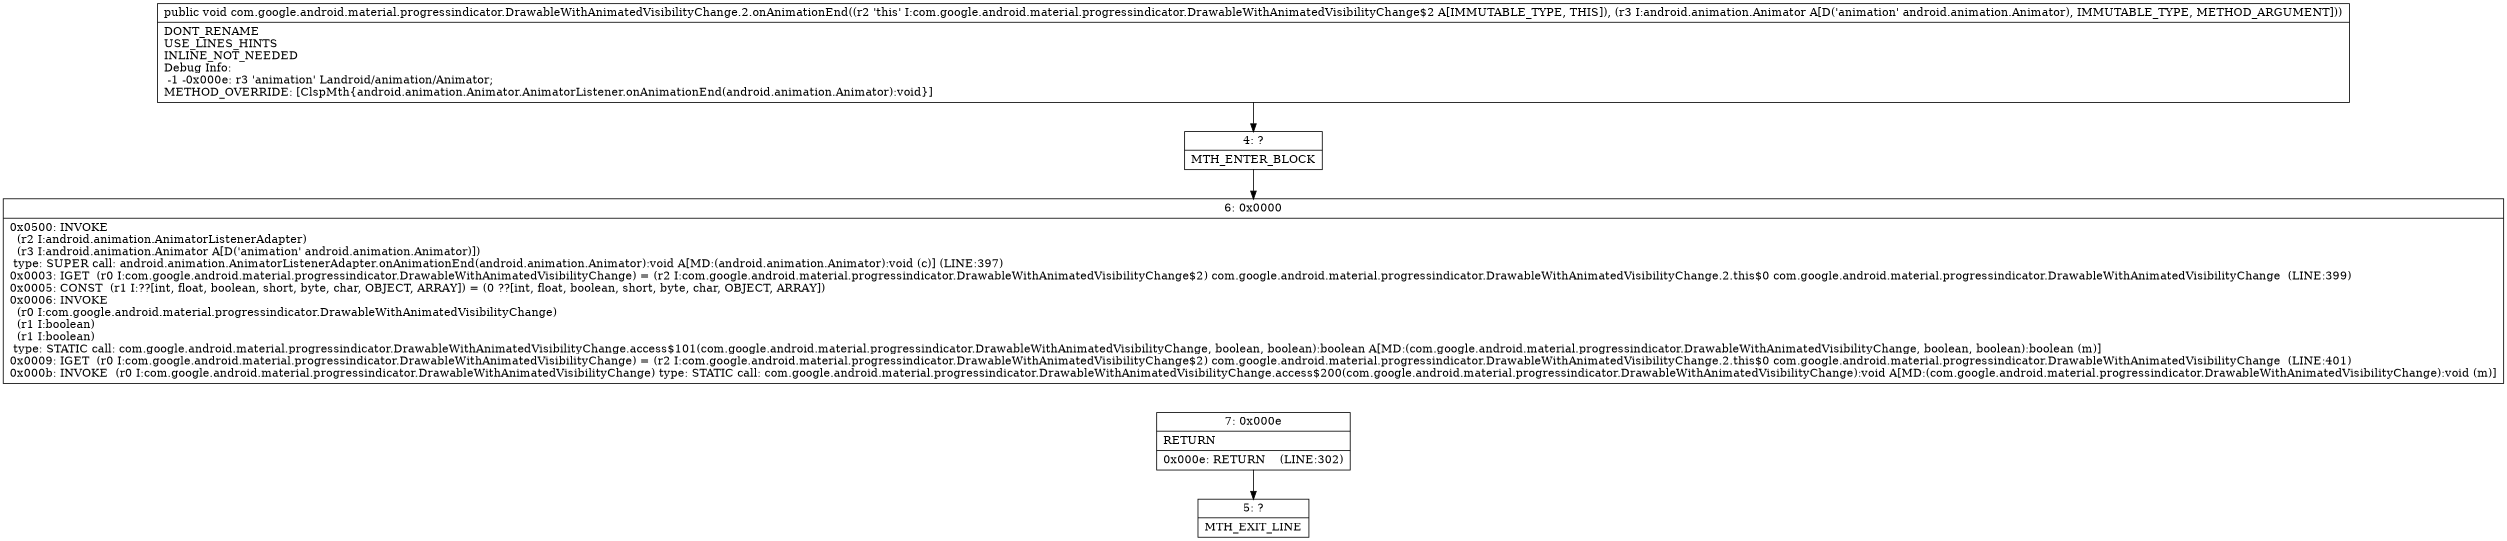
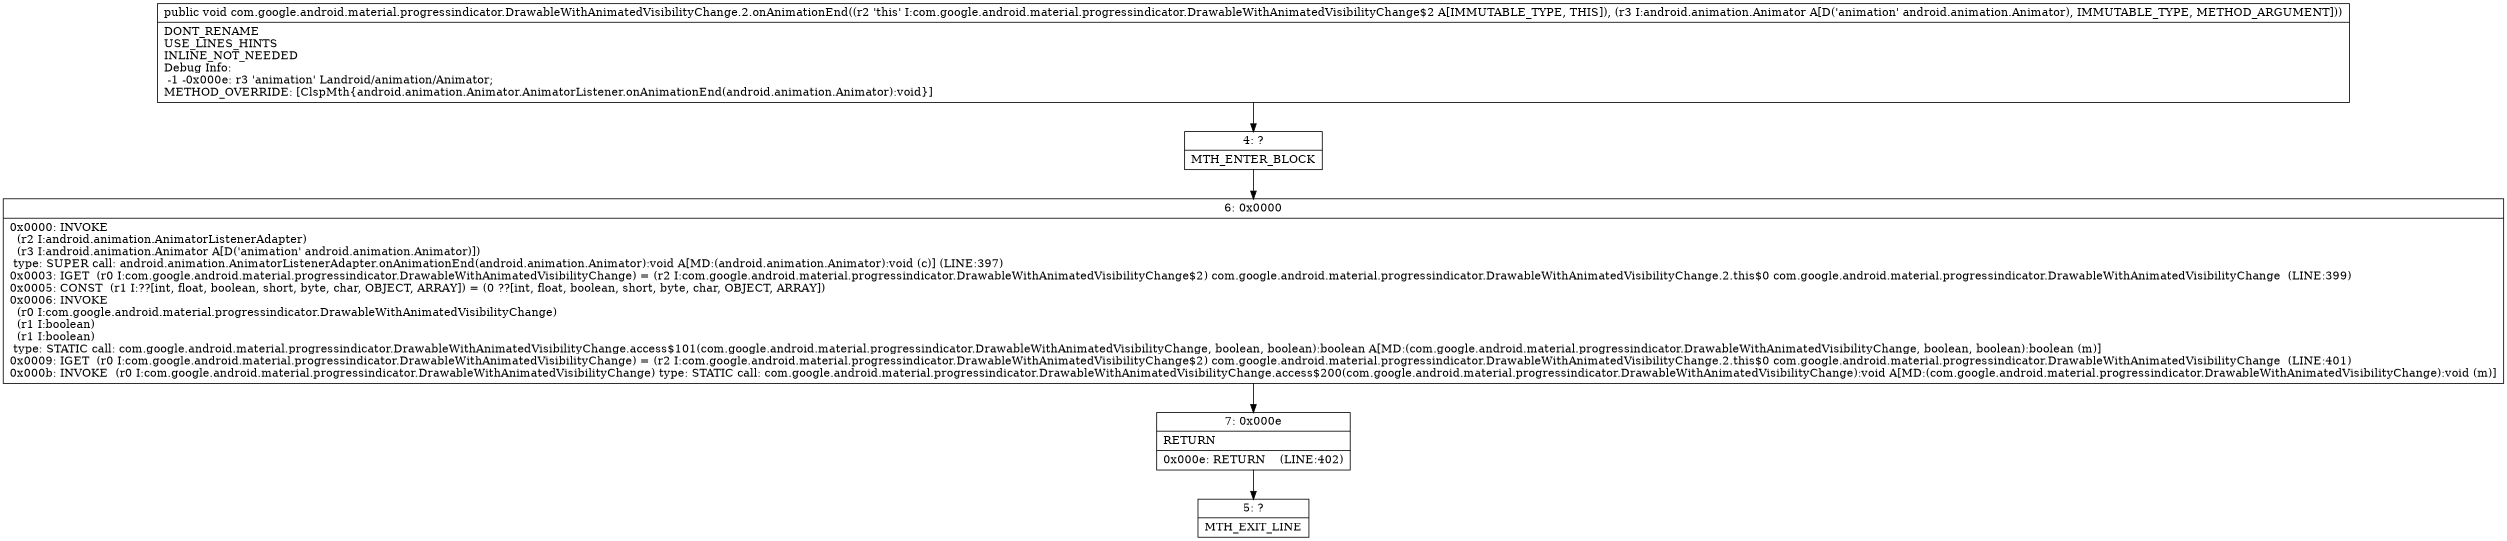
(63, 228) -> (63, 228)
none -> (1253, 394)
(1253, 460) -> (1253, 460)
